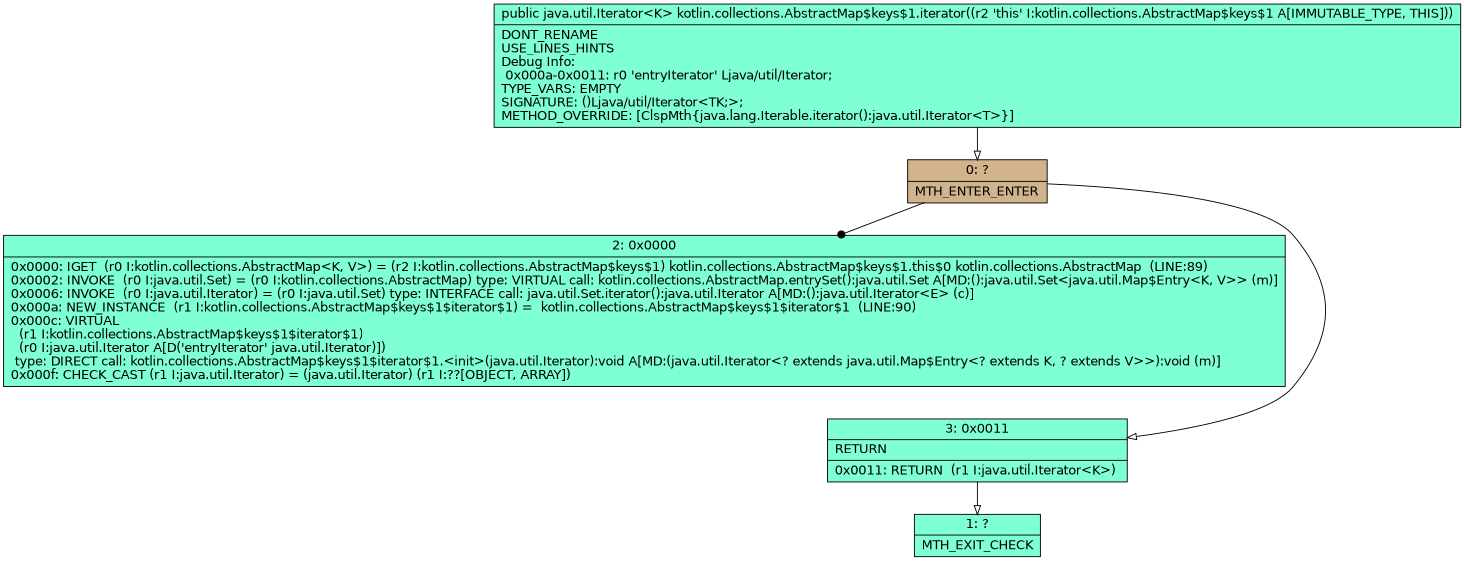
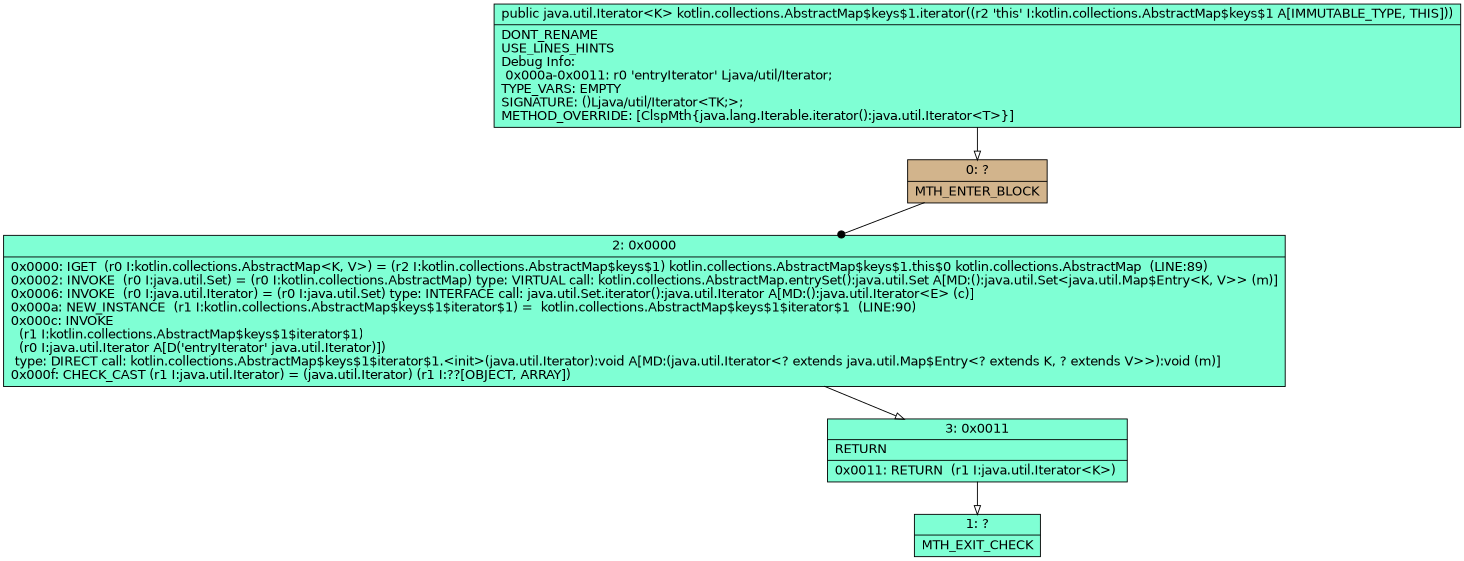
(977, 192) -> (977, 192)
(1315, 269) -> (860, 401)
(69, 321) -> (67, 321)
